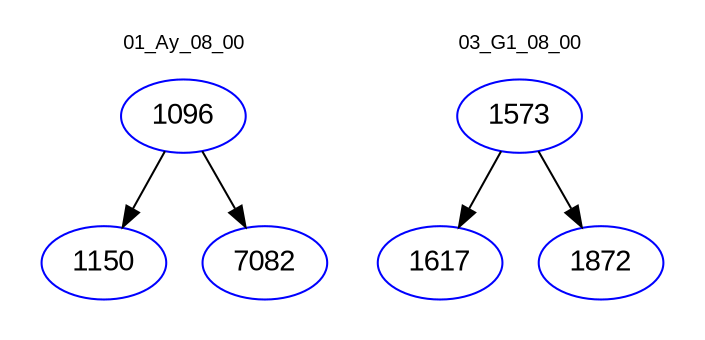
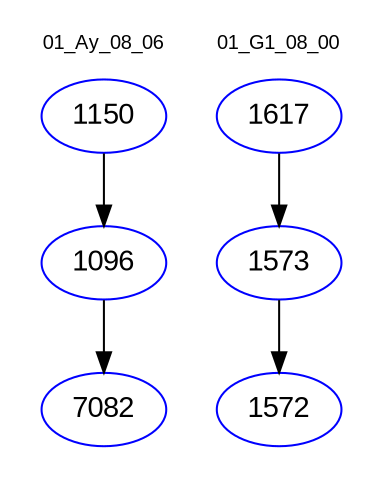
(184, 44) -> (104, 44)
(521, 44) -> (279, 44)
(149, 180) -> (104, 179)
(485, 180) -> (279, 179)
(601, 263) -> (279, 410)
